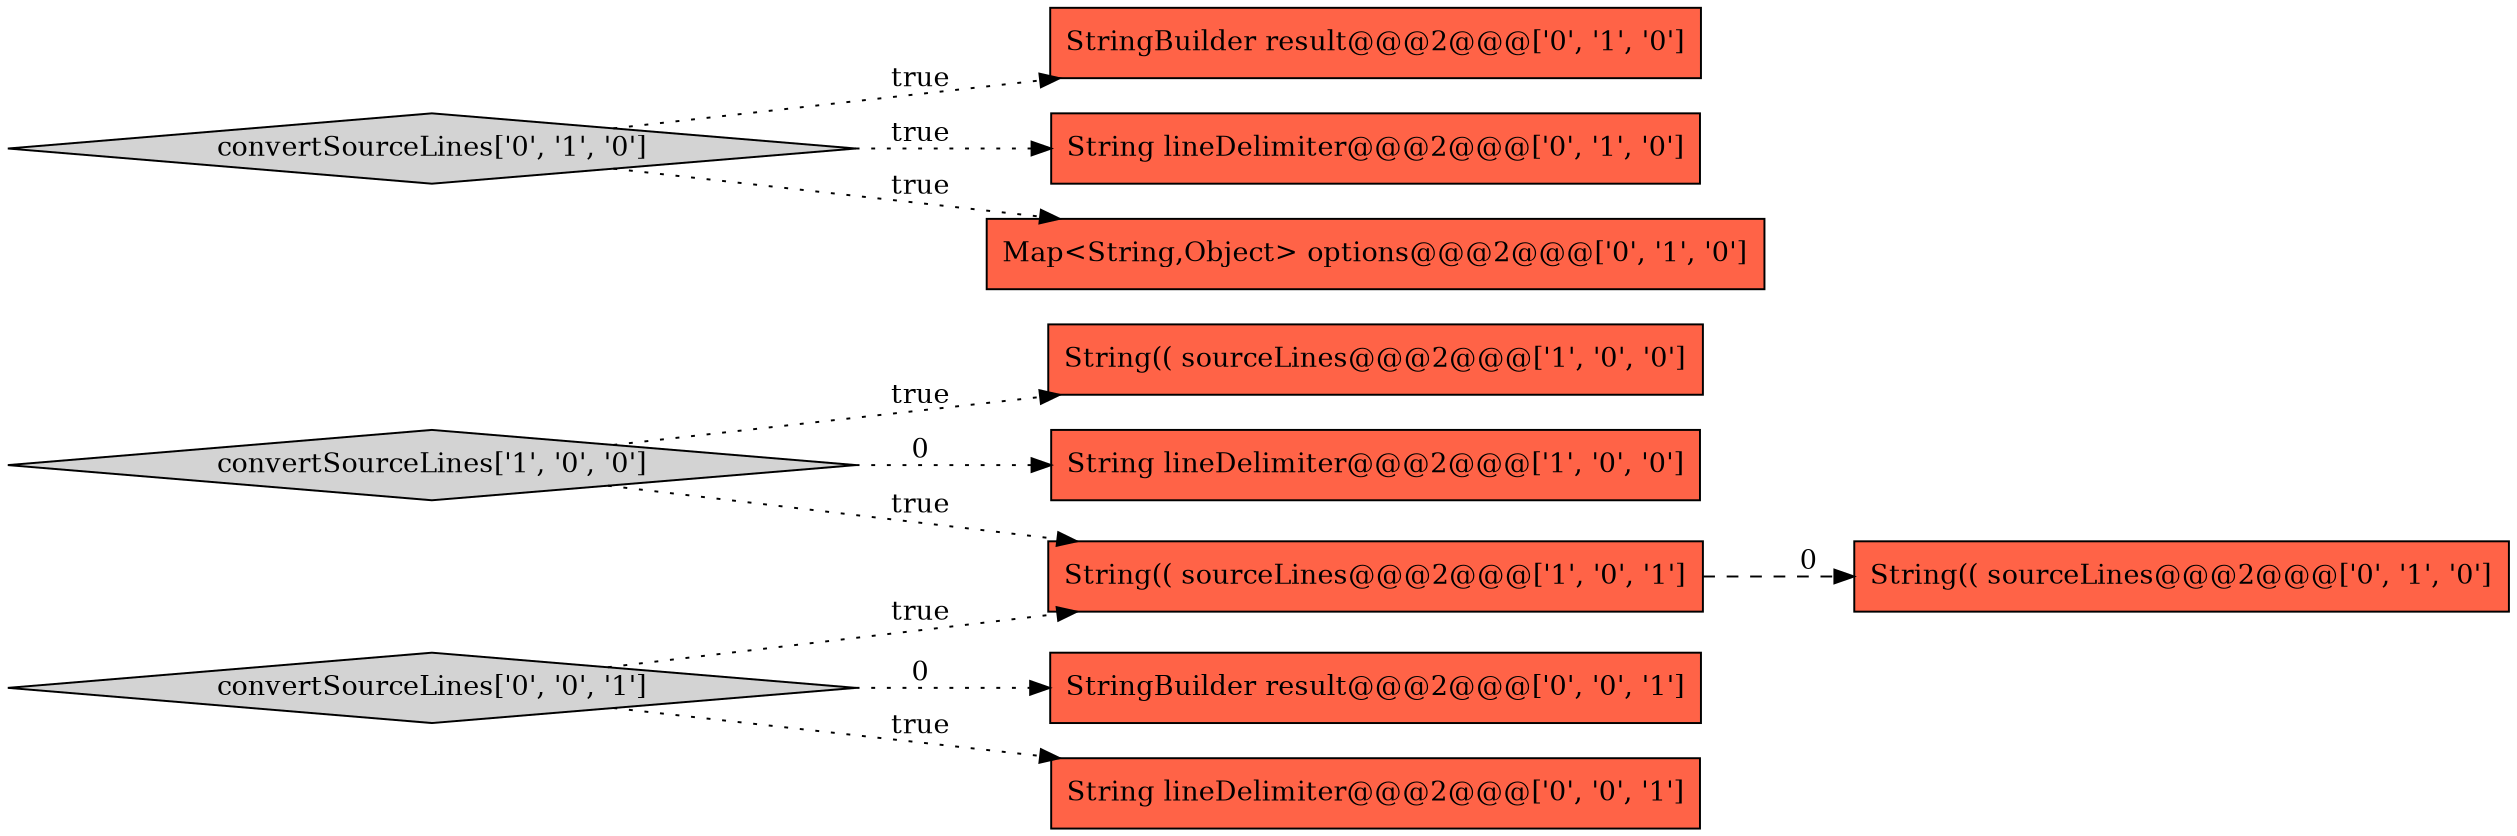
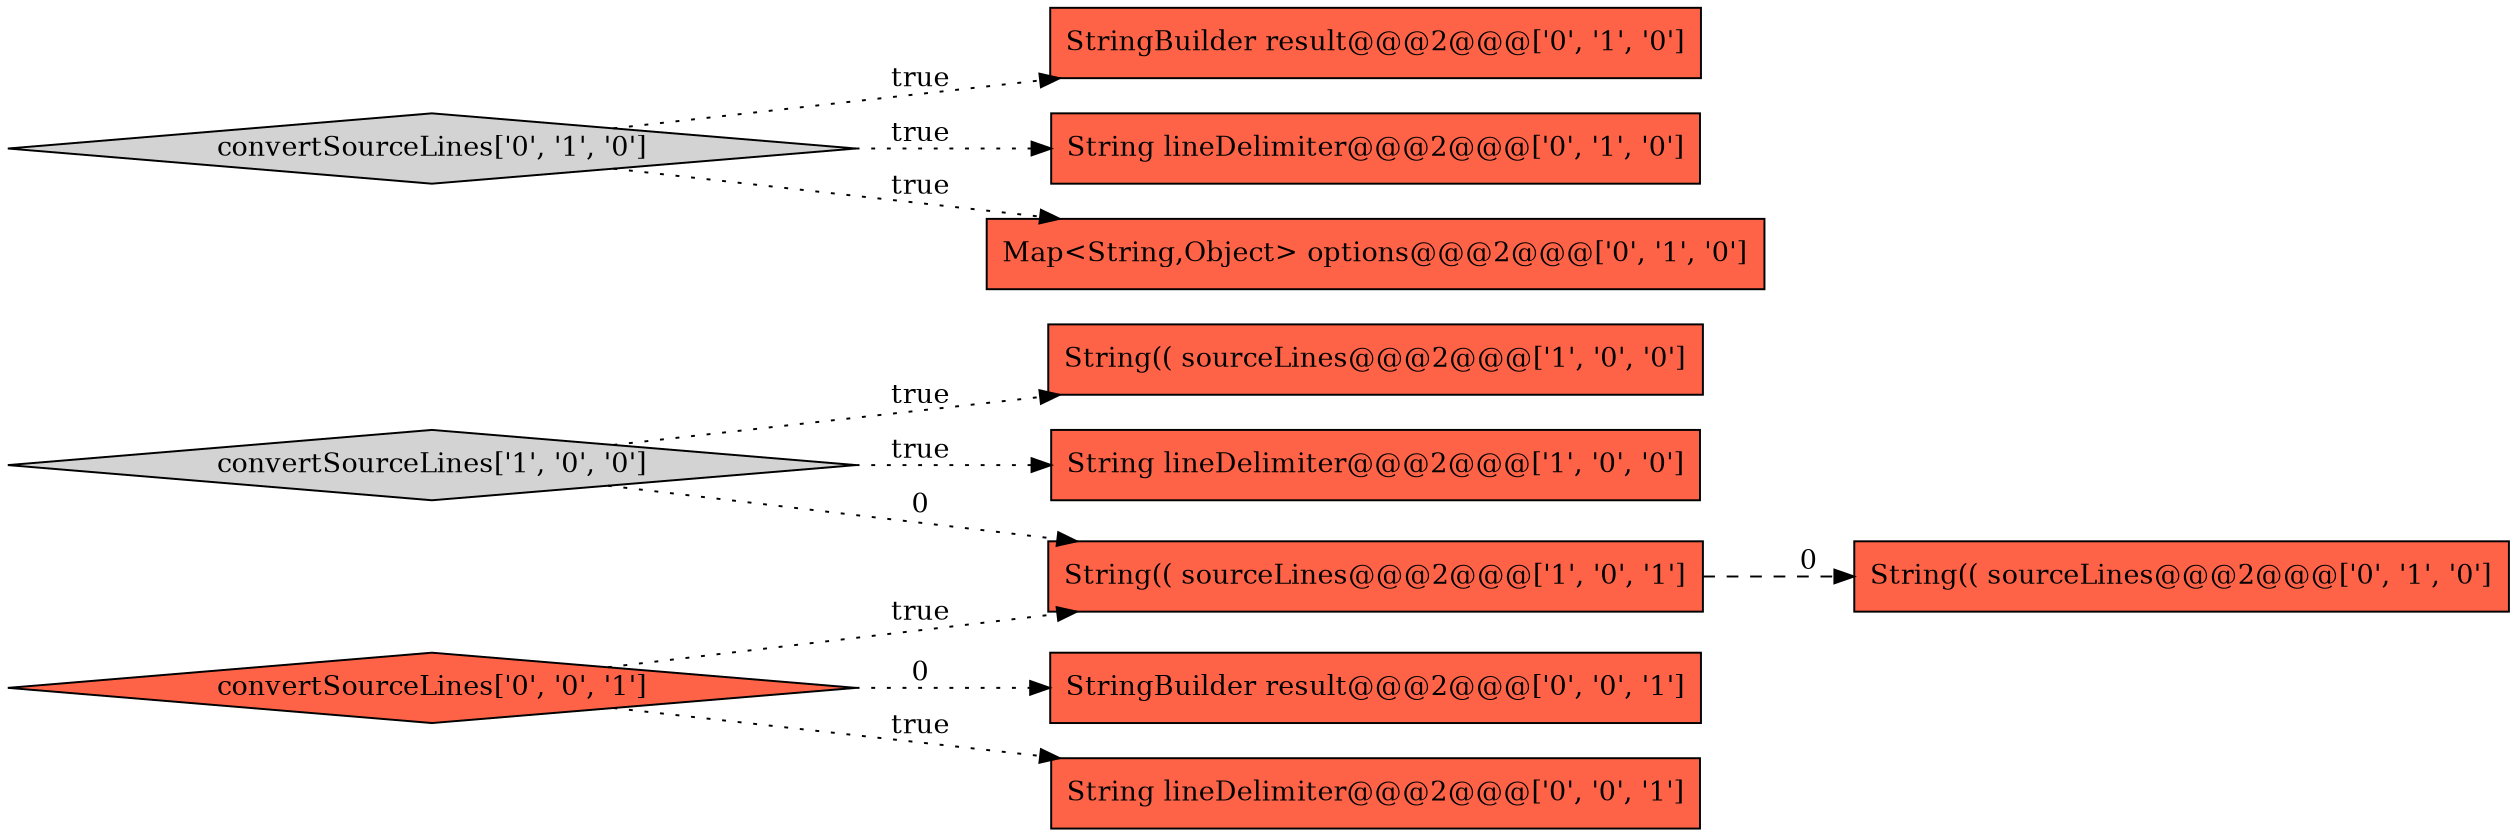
(921, 450) -> (921, 450)
(921, 505) -> (921, 505)
(432, 688) -> (432, 688)
